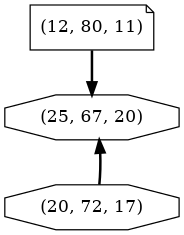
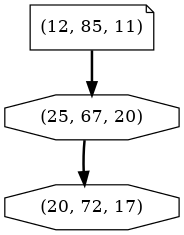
(92, 27) -> (92, 27)
(100, 169) -> (84, 156)
